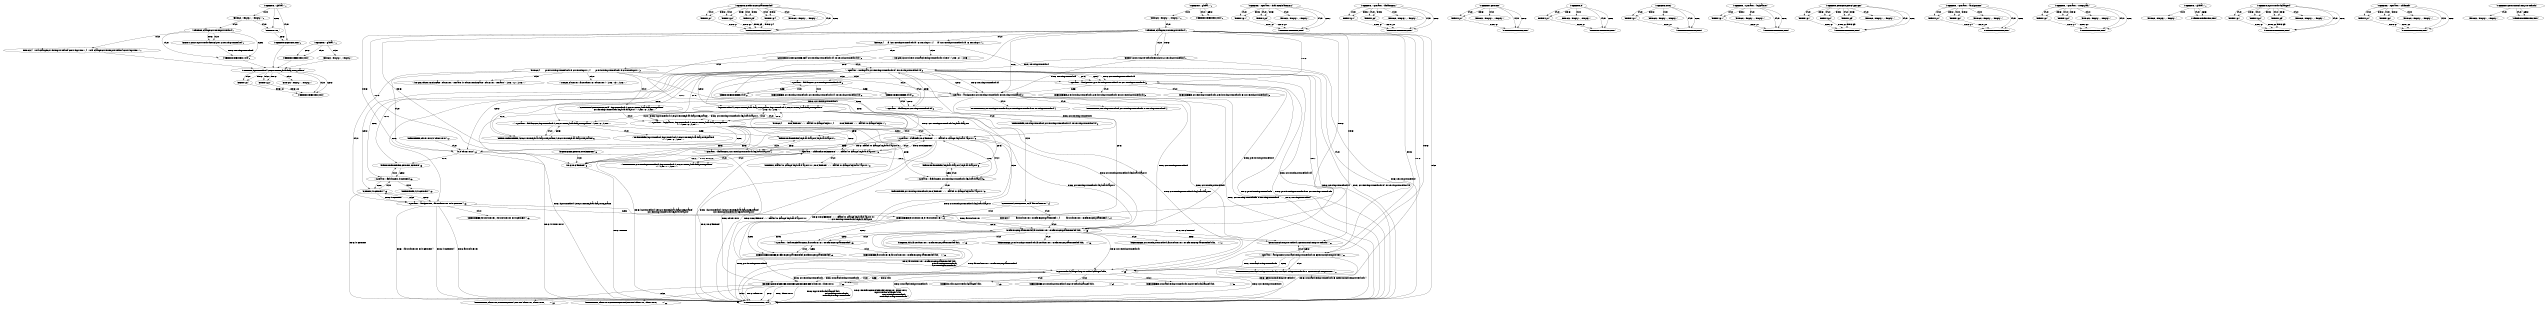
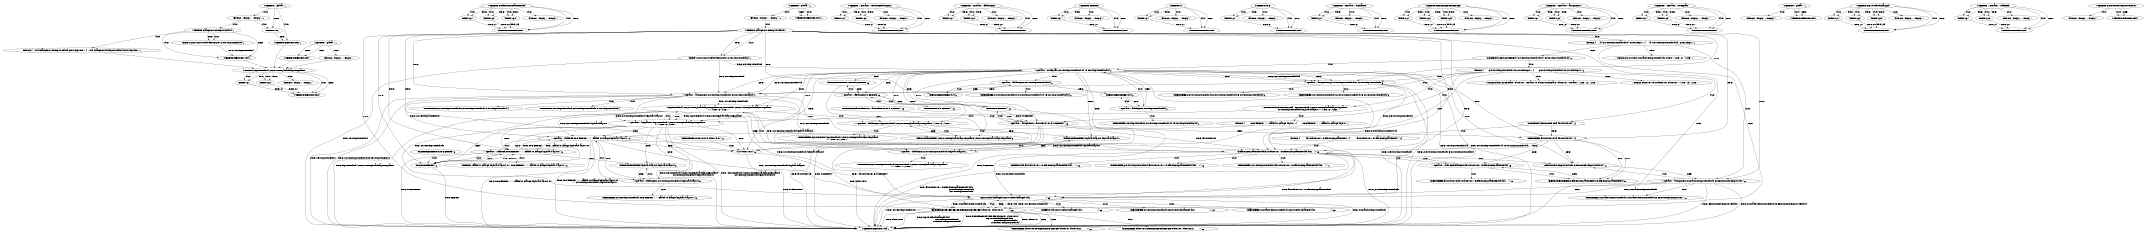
(770, 18) -> none
(436, 158) -> (1031, 141)
(467, 211) -> (958, 114)
(991, 211) -> (1555, 131)
(1185, 230) -> (1568, 152)
